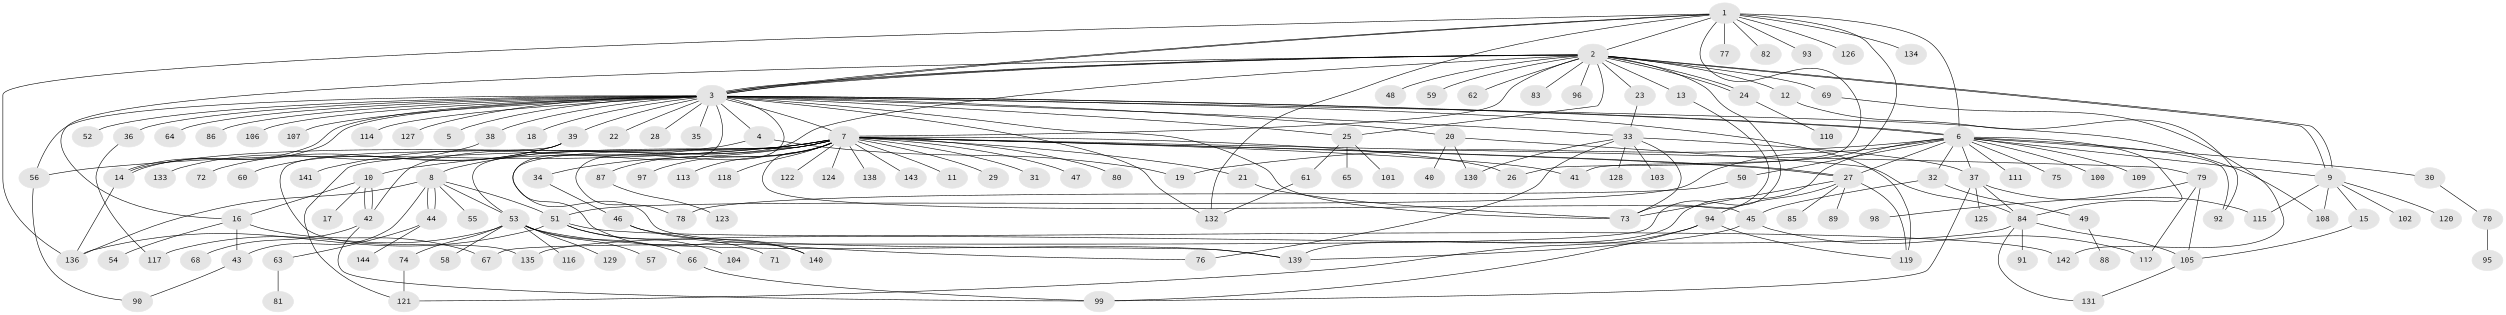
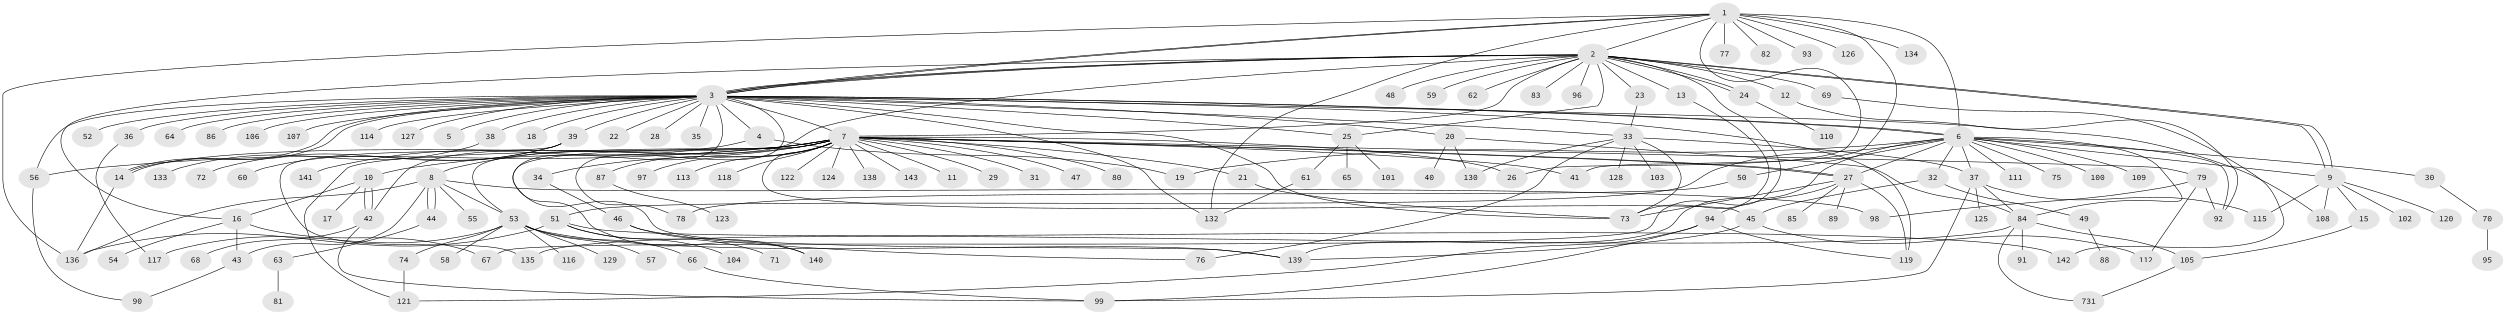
(495, 196) -> (1155, 190)
(2194, 219) -> (2210, 199)
(363, 260) -> none
(2089, 302) -> (2089, 302)
